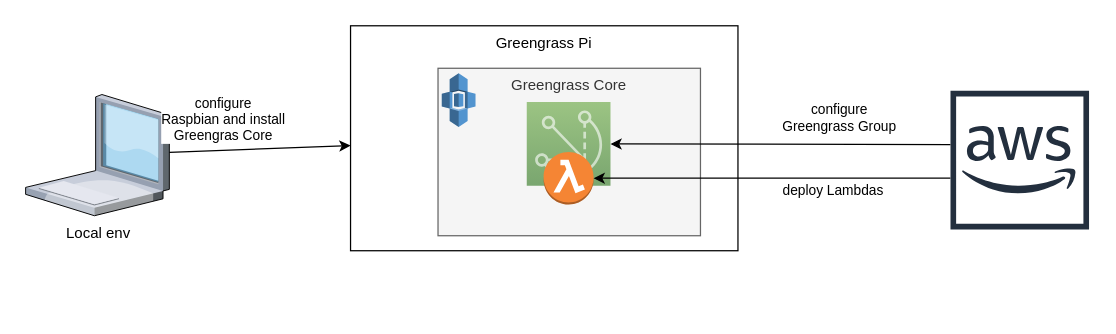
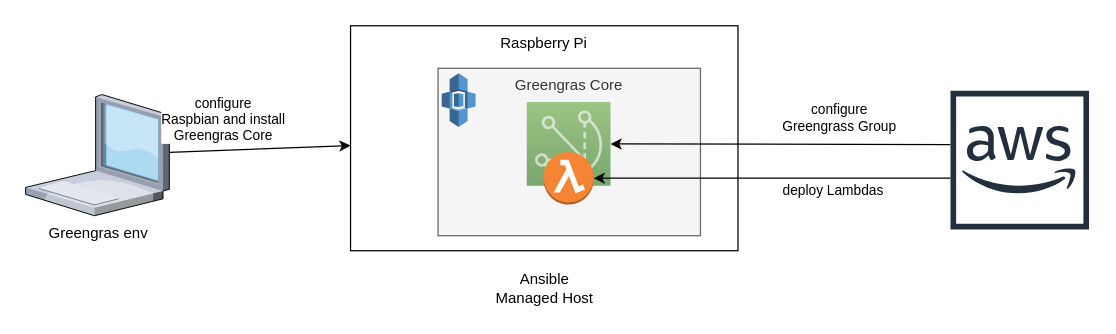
(544, 43) -> (544, 43)
(569, 86) -> (569, 86)
(99, 233) -> (99, 233)
none -> (544, 288)
